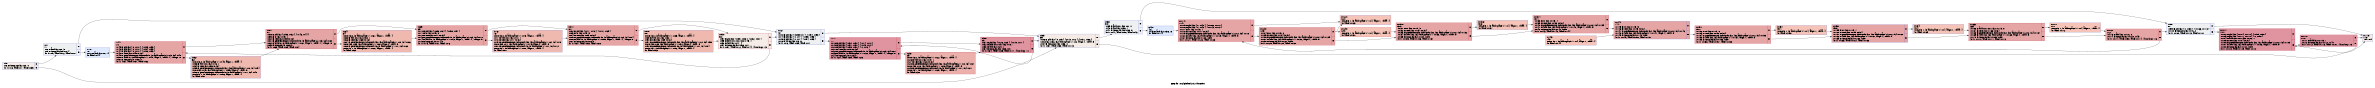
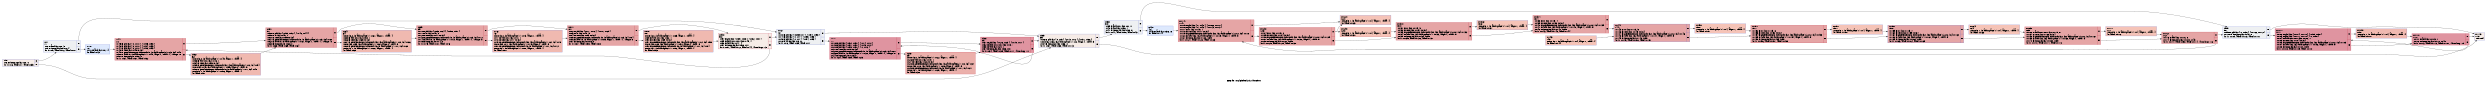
none -> (1720, 28)
none -> (2381, 33)
(93, 55) -> (93, 52)
